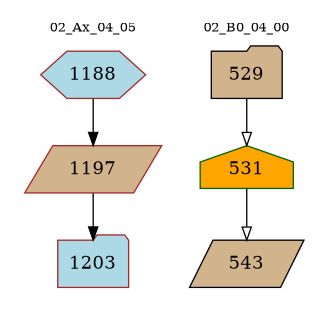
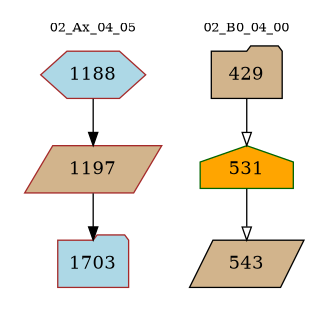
(247, 75) -> (247, 75)
(93, 264) -> (93, 264)
